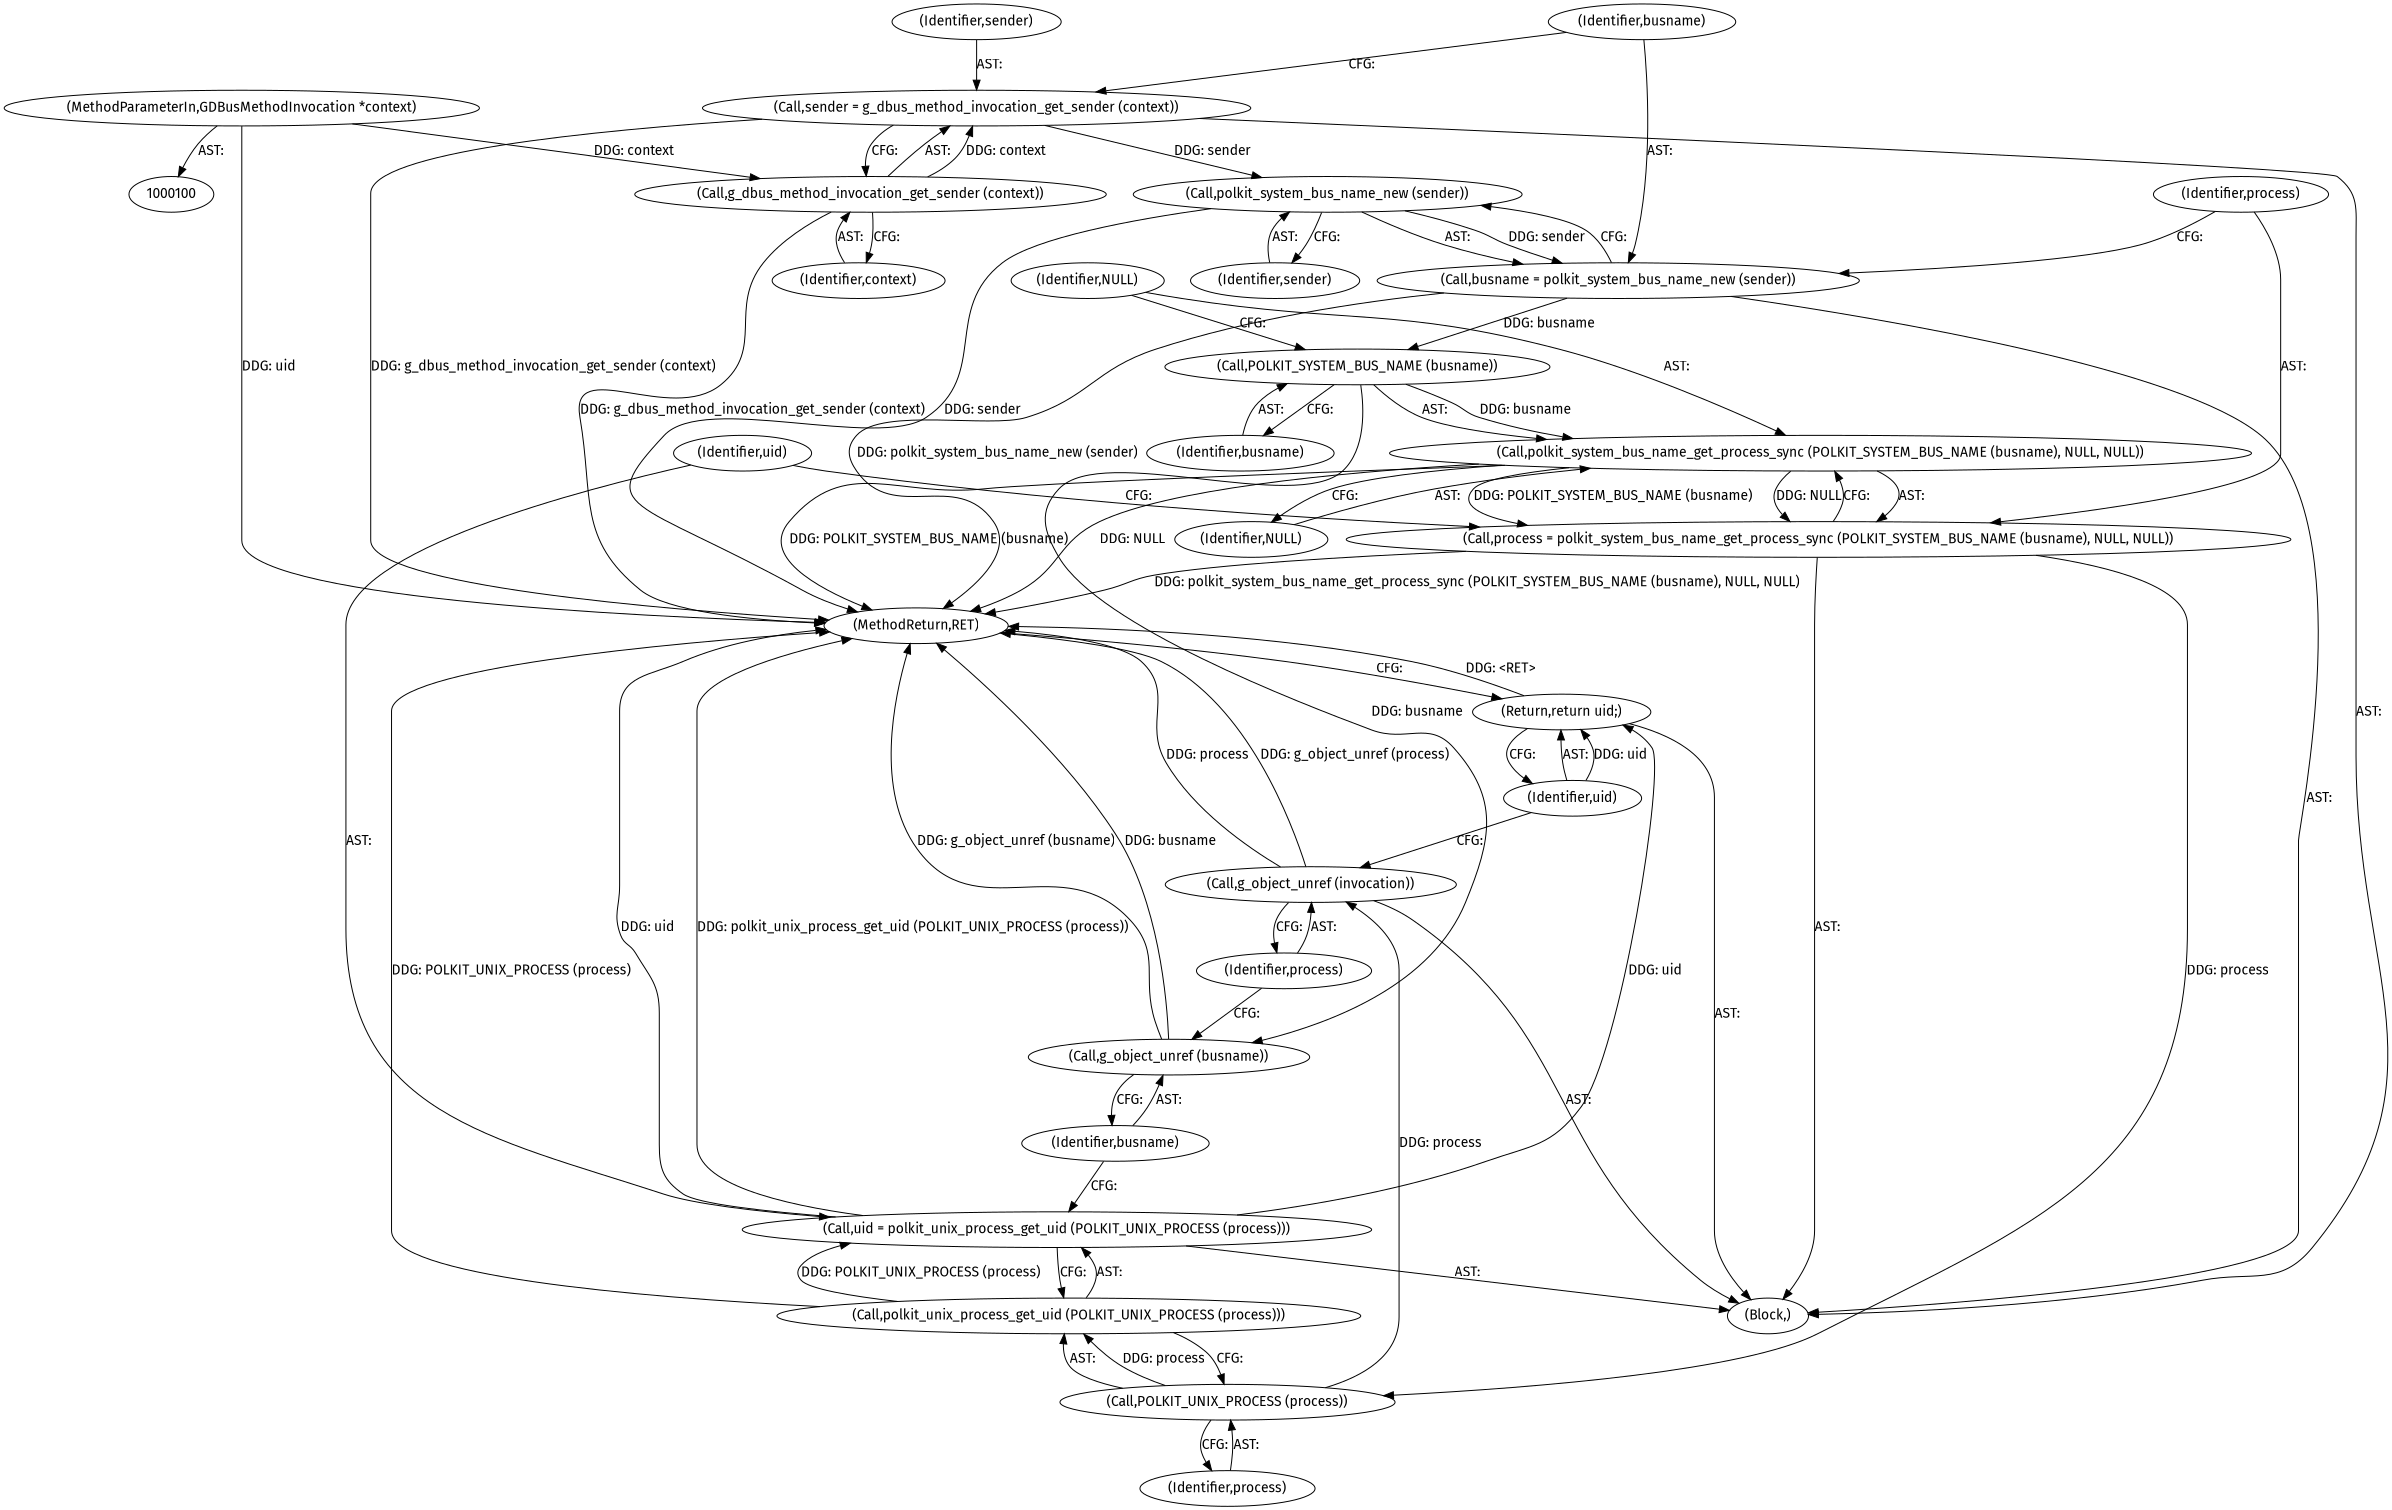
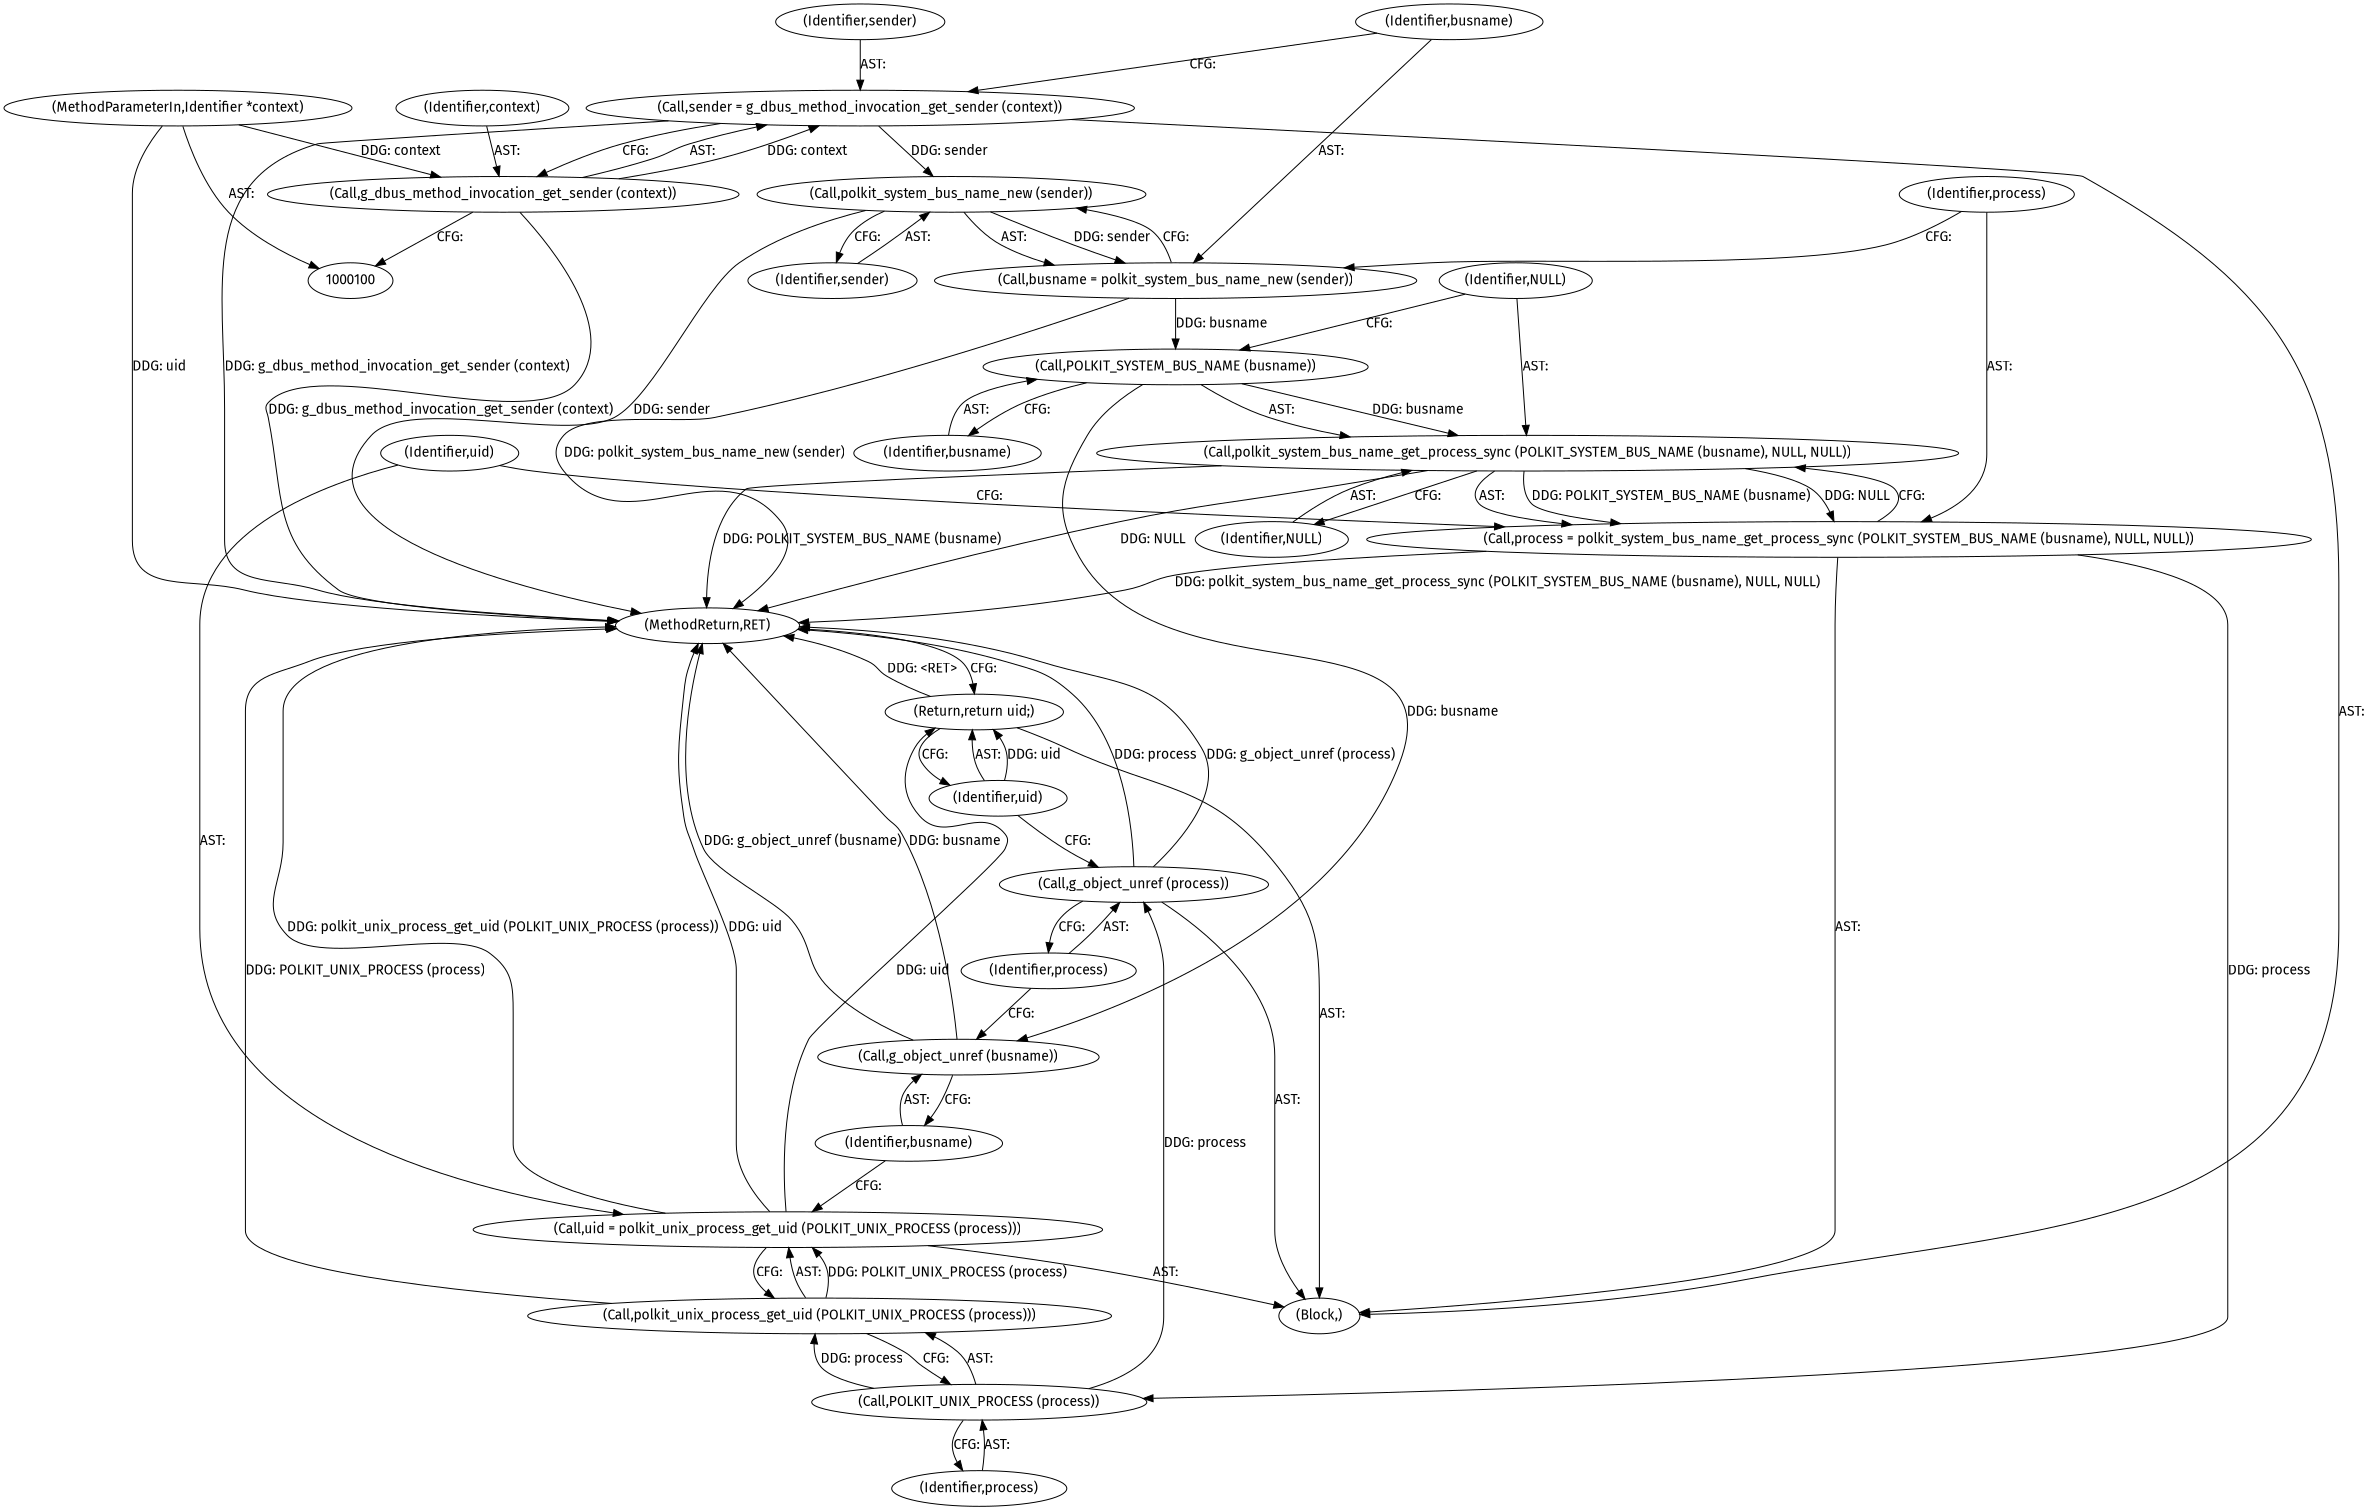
(242, 108) -> (178, 108)
(873, 233) -> (429, 237)
(2305, 797) -> none
(1311, 885) -> (1134, 885)
